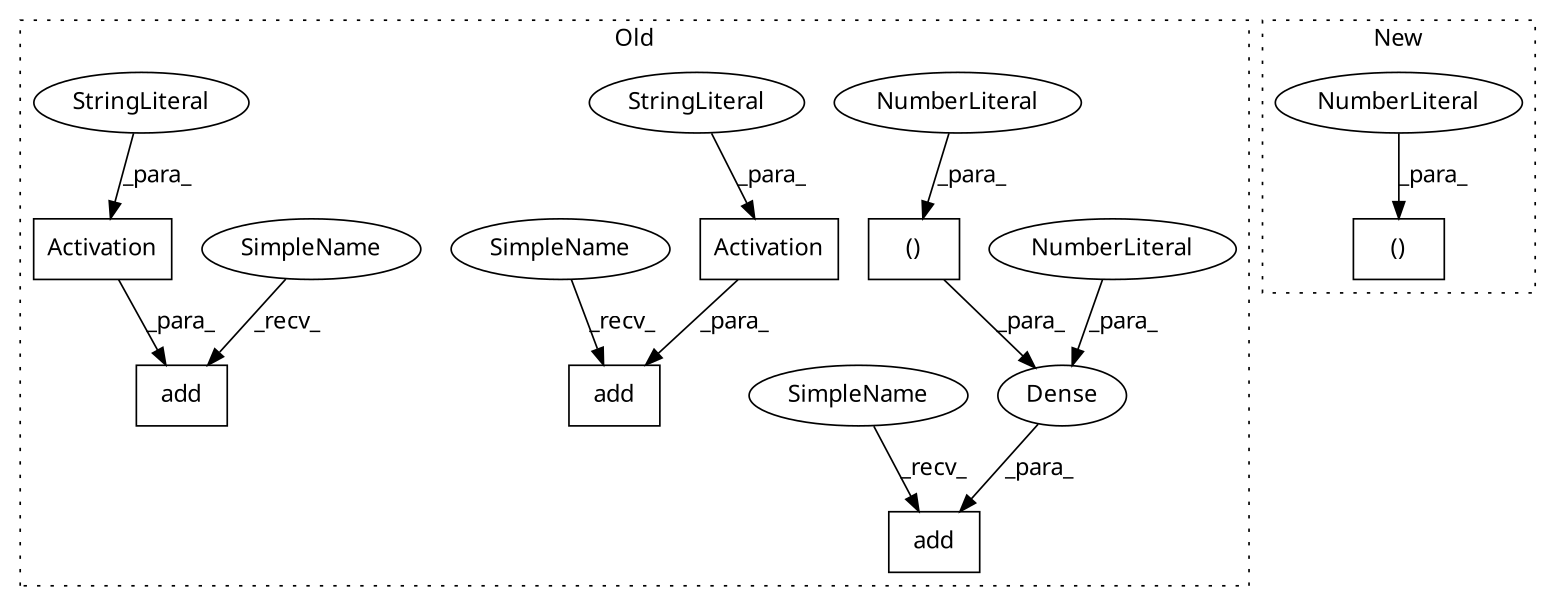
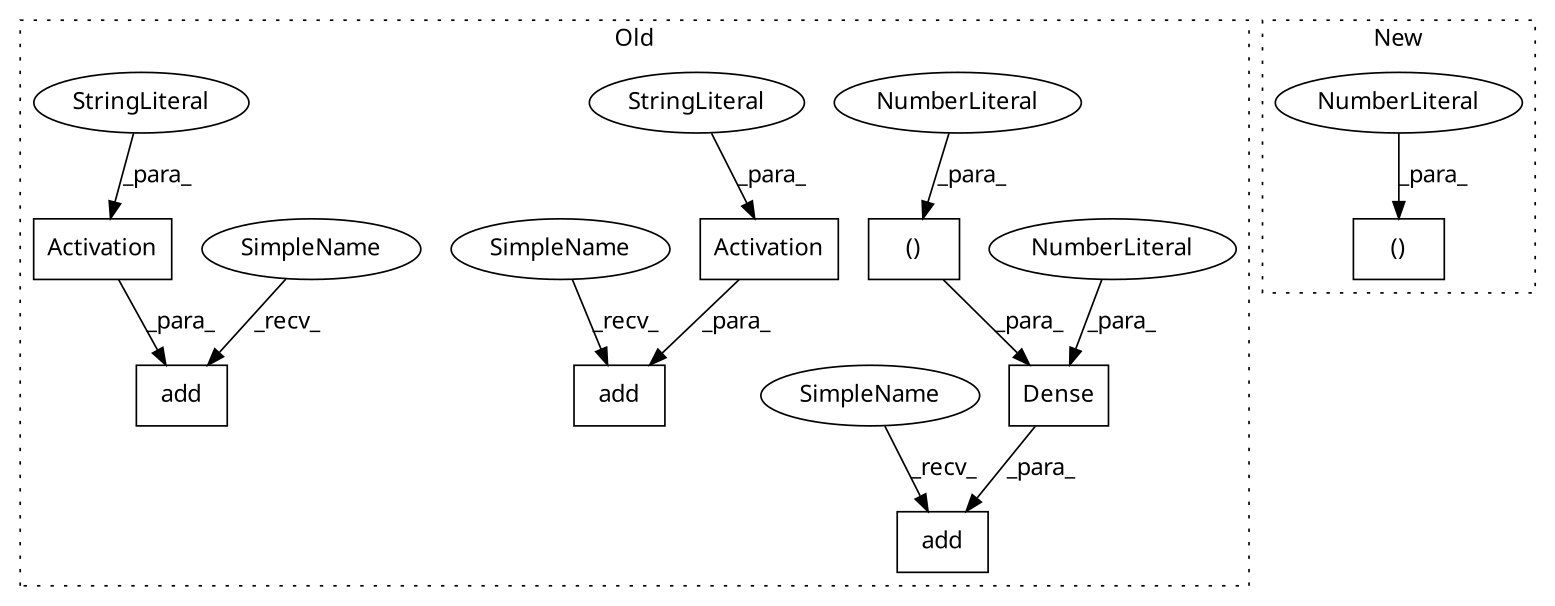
(1062, 396) -> (1059, 396)
